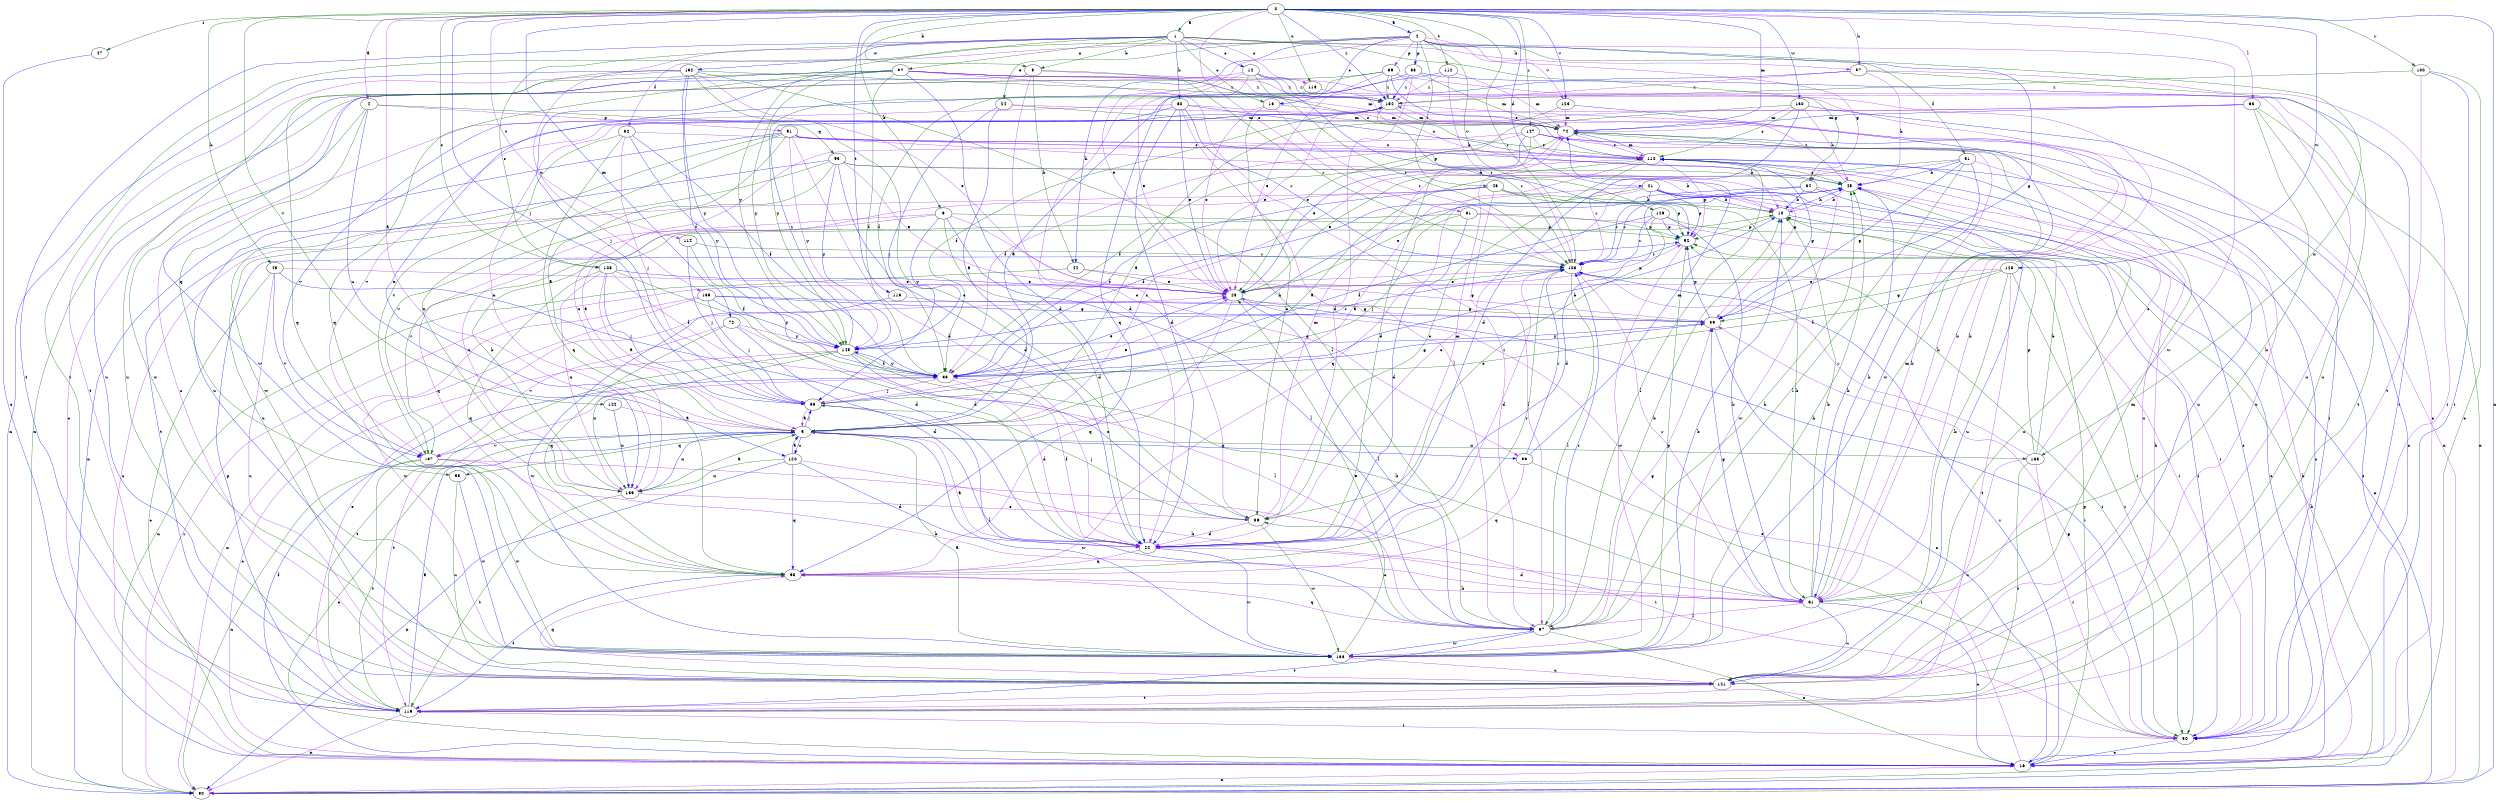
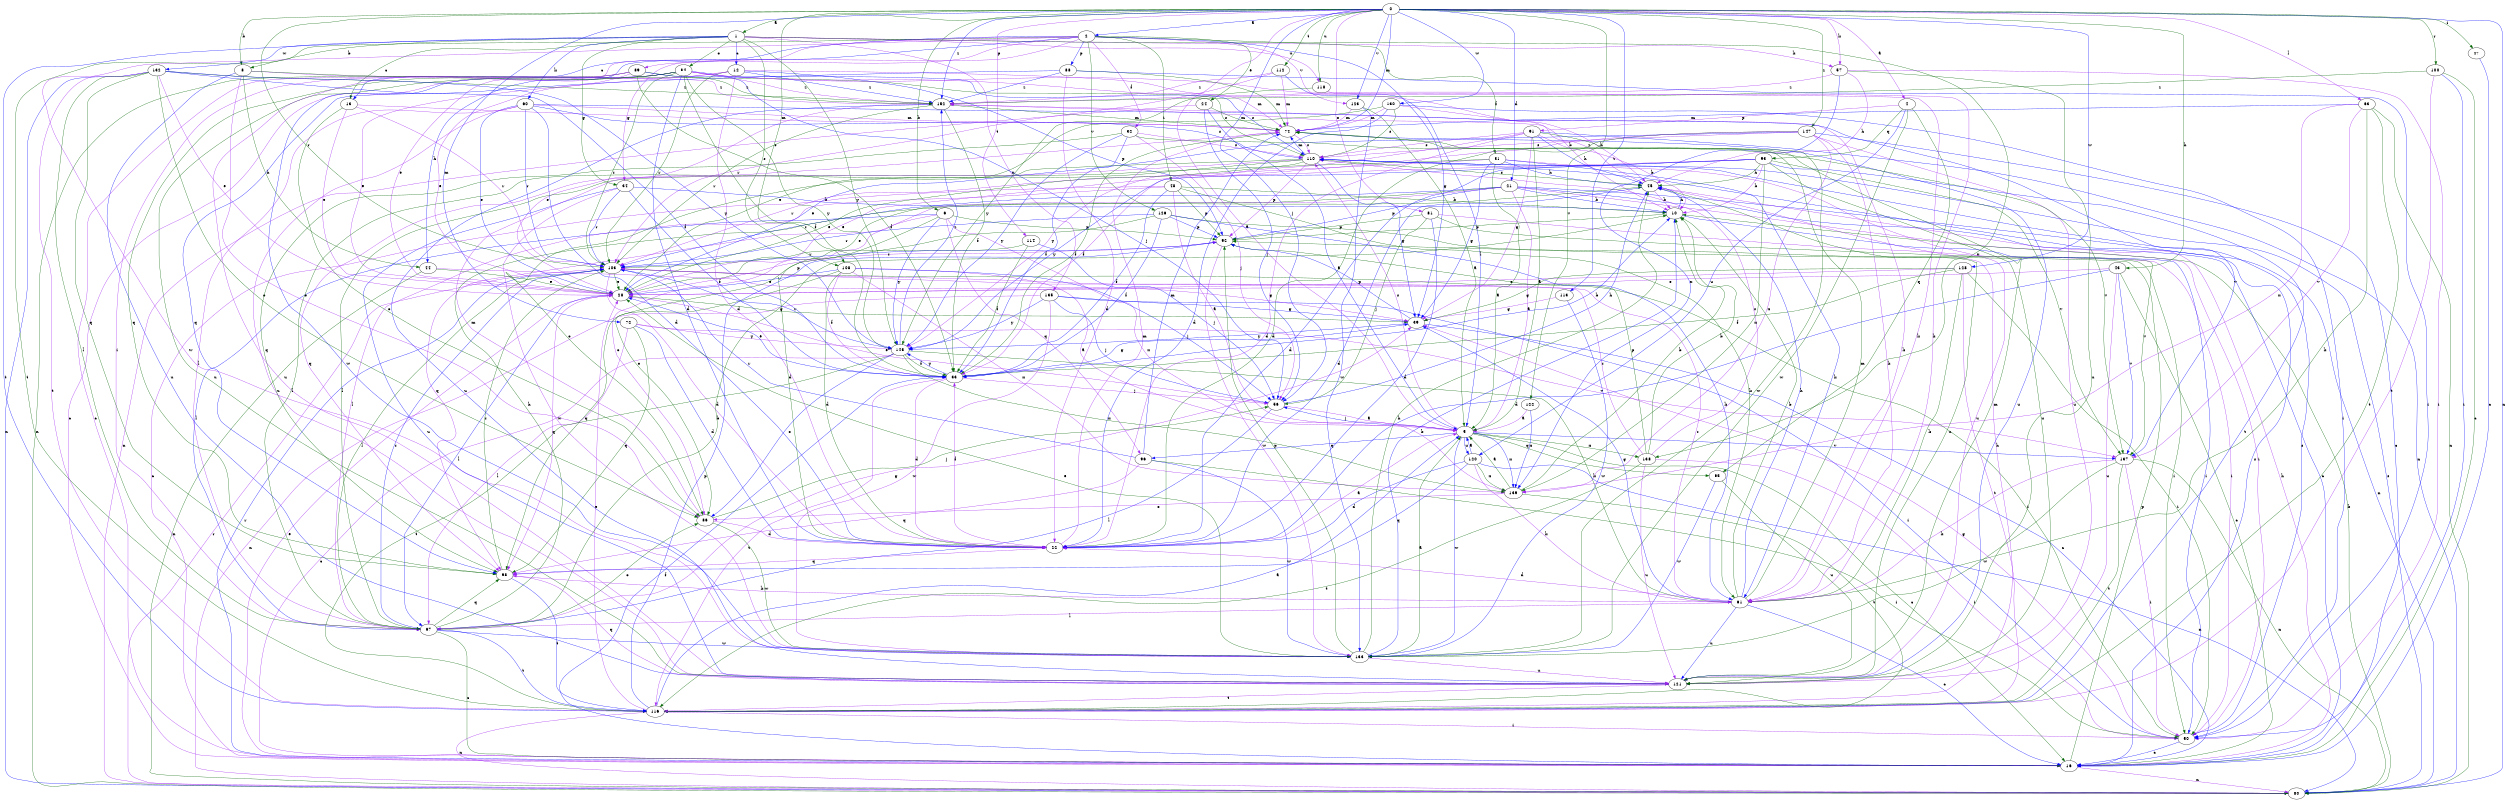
(1014, 254) -> (1481, 254)
(460, 269) -> (1708, 367)
(1170, 589) -> (465, 603)
(1247, 591) -> (1283, 529)
